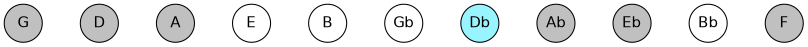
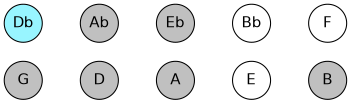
(328, 23) -> (328, 80)
(404, 23) -> none
(784, 23) -> (328, 23)
